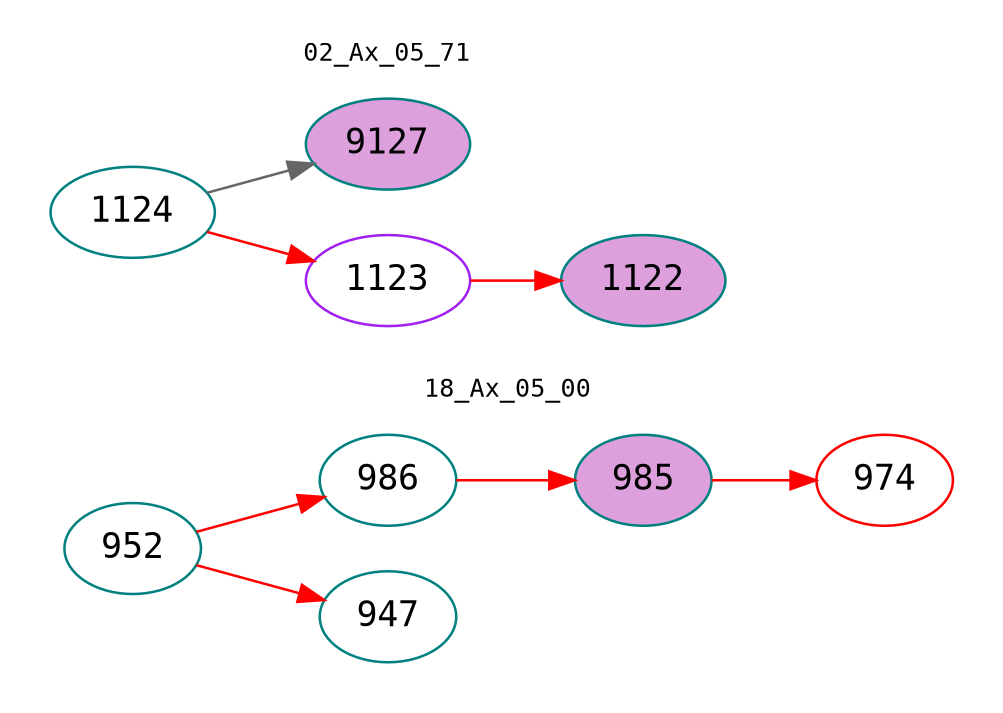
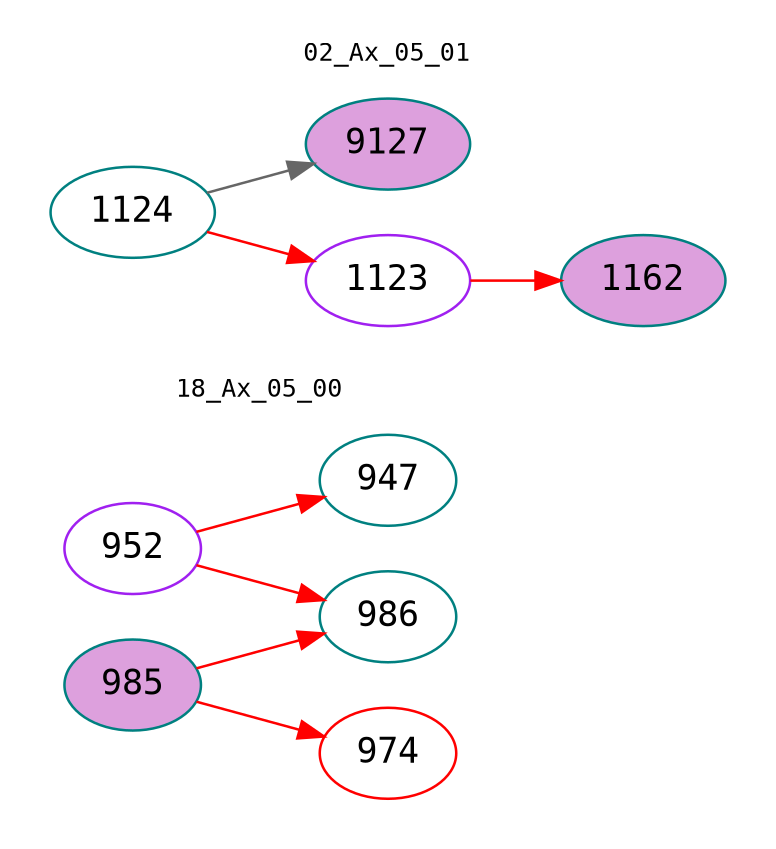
(388, 54) -> (388, 54)
(643, 281) -> (643, 281)
(502, 480) -> (248, 654)
(133, 549) -> (133, 549)
